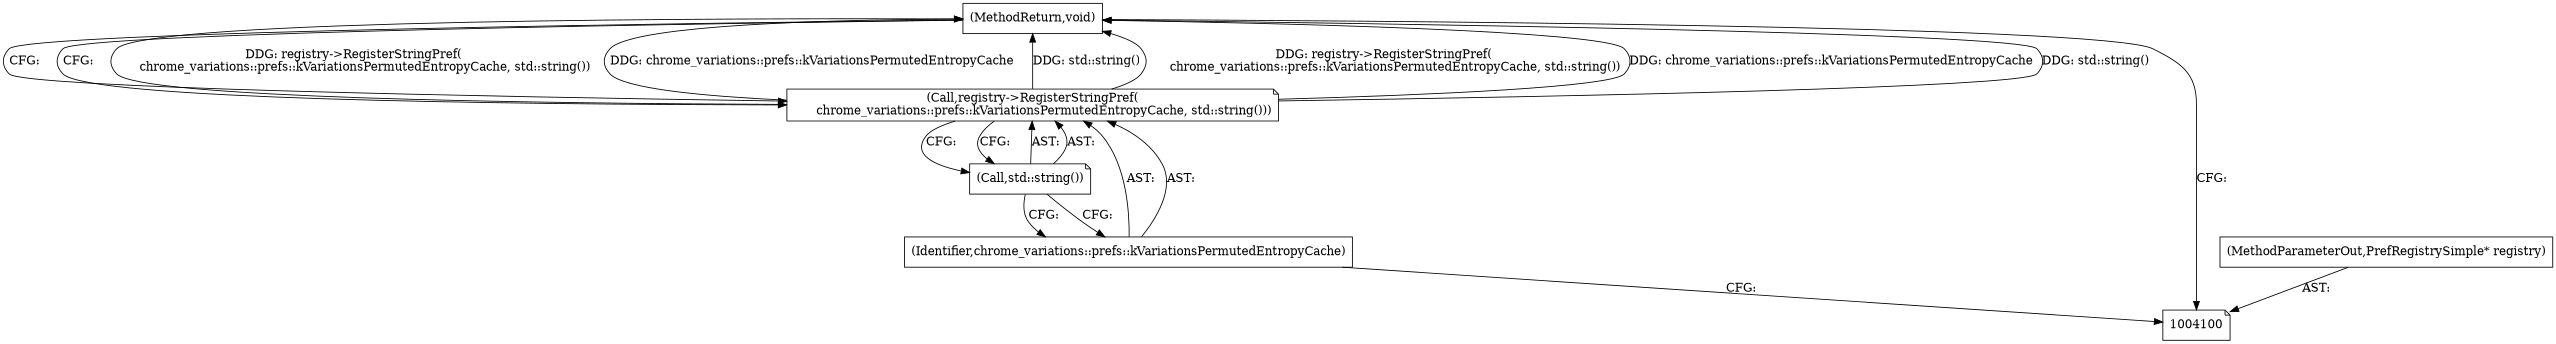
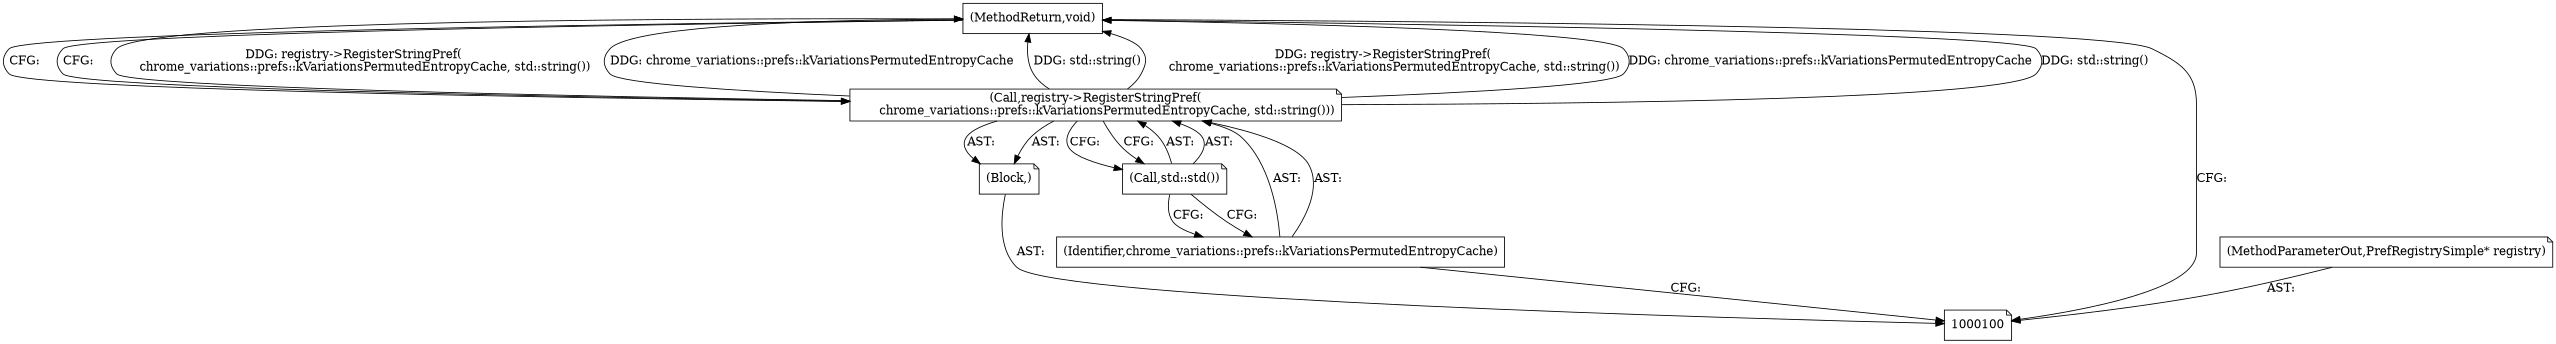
none -> (1009, 179)
(1030, 179) -> (1175, 179)
(2386, 252) -> (2386, 252)
(2196, 325) -> (1978, 325)
